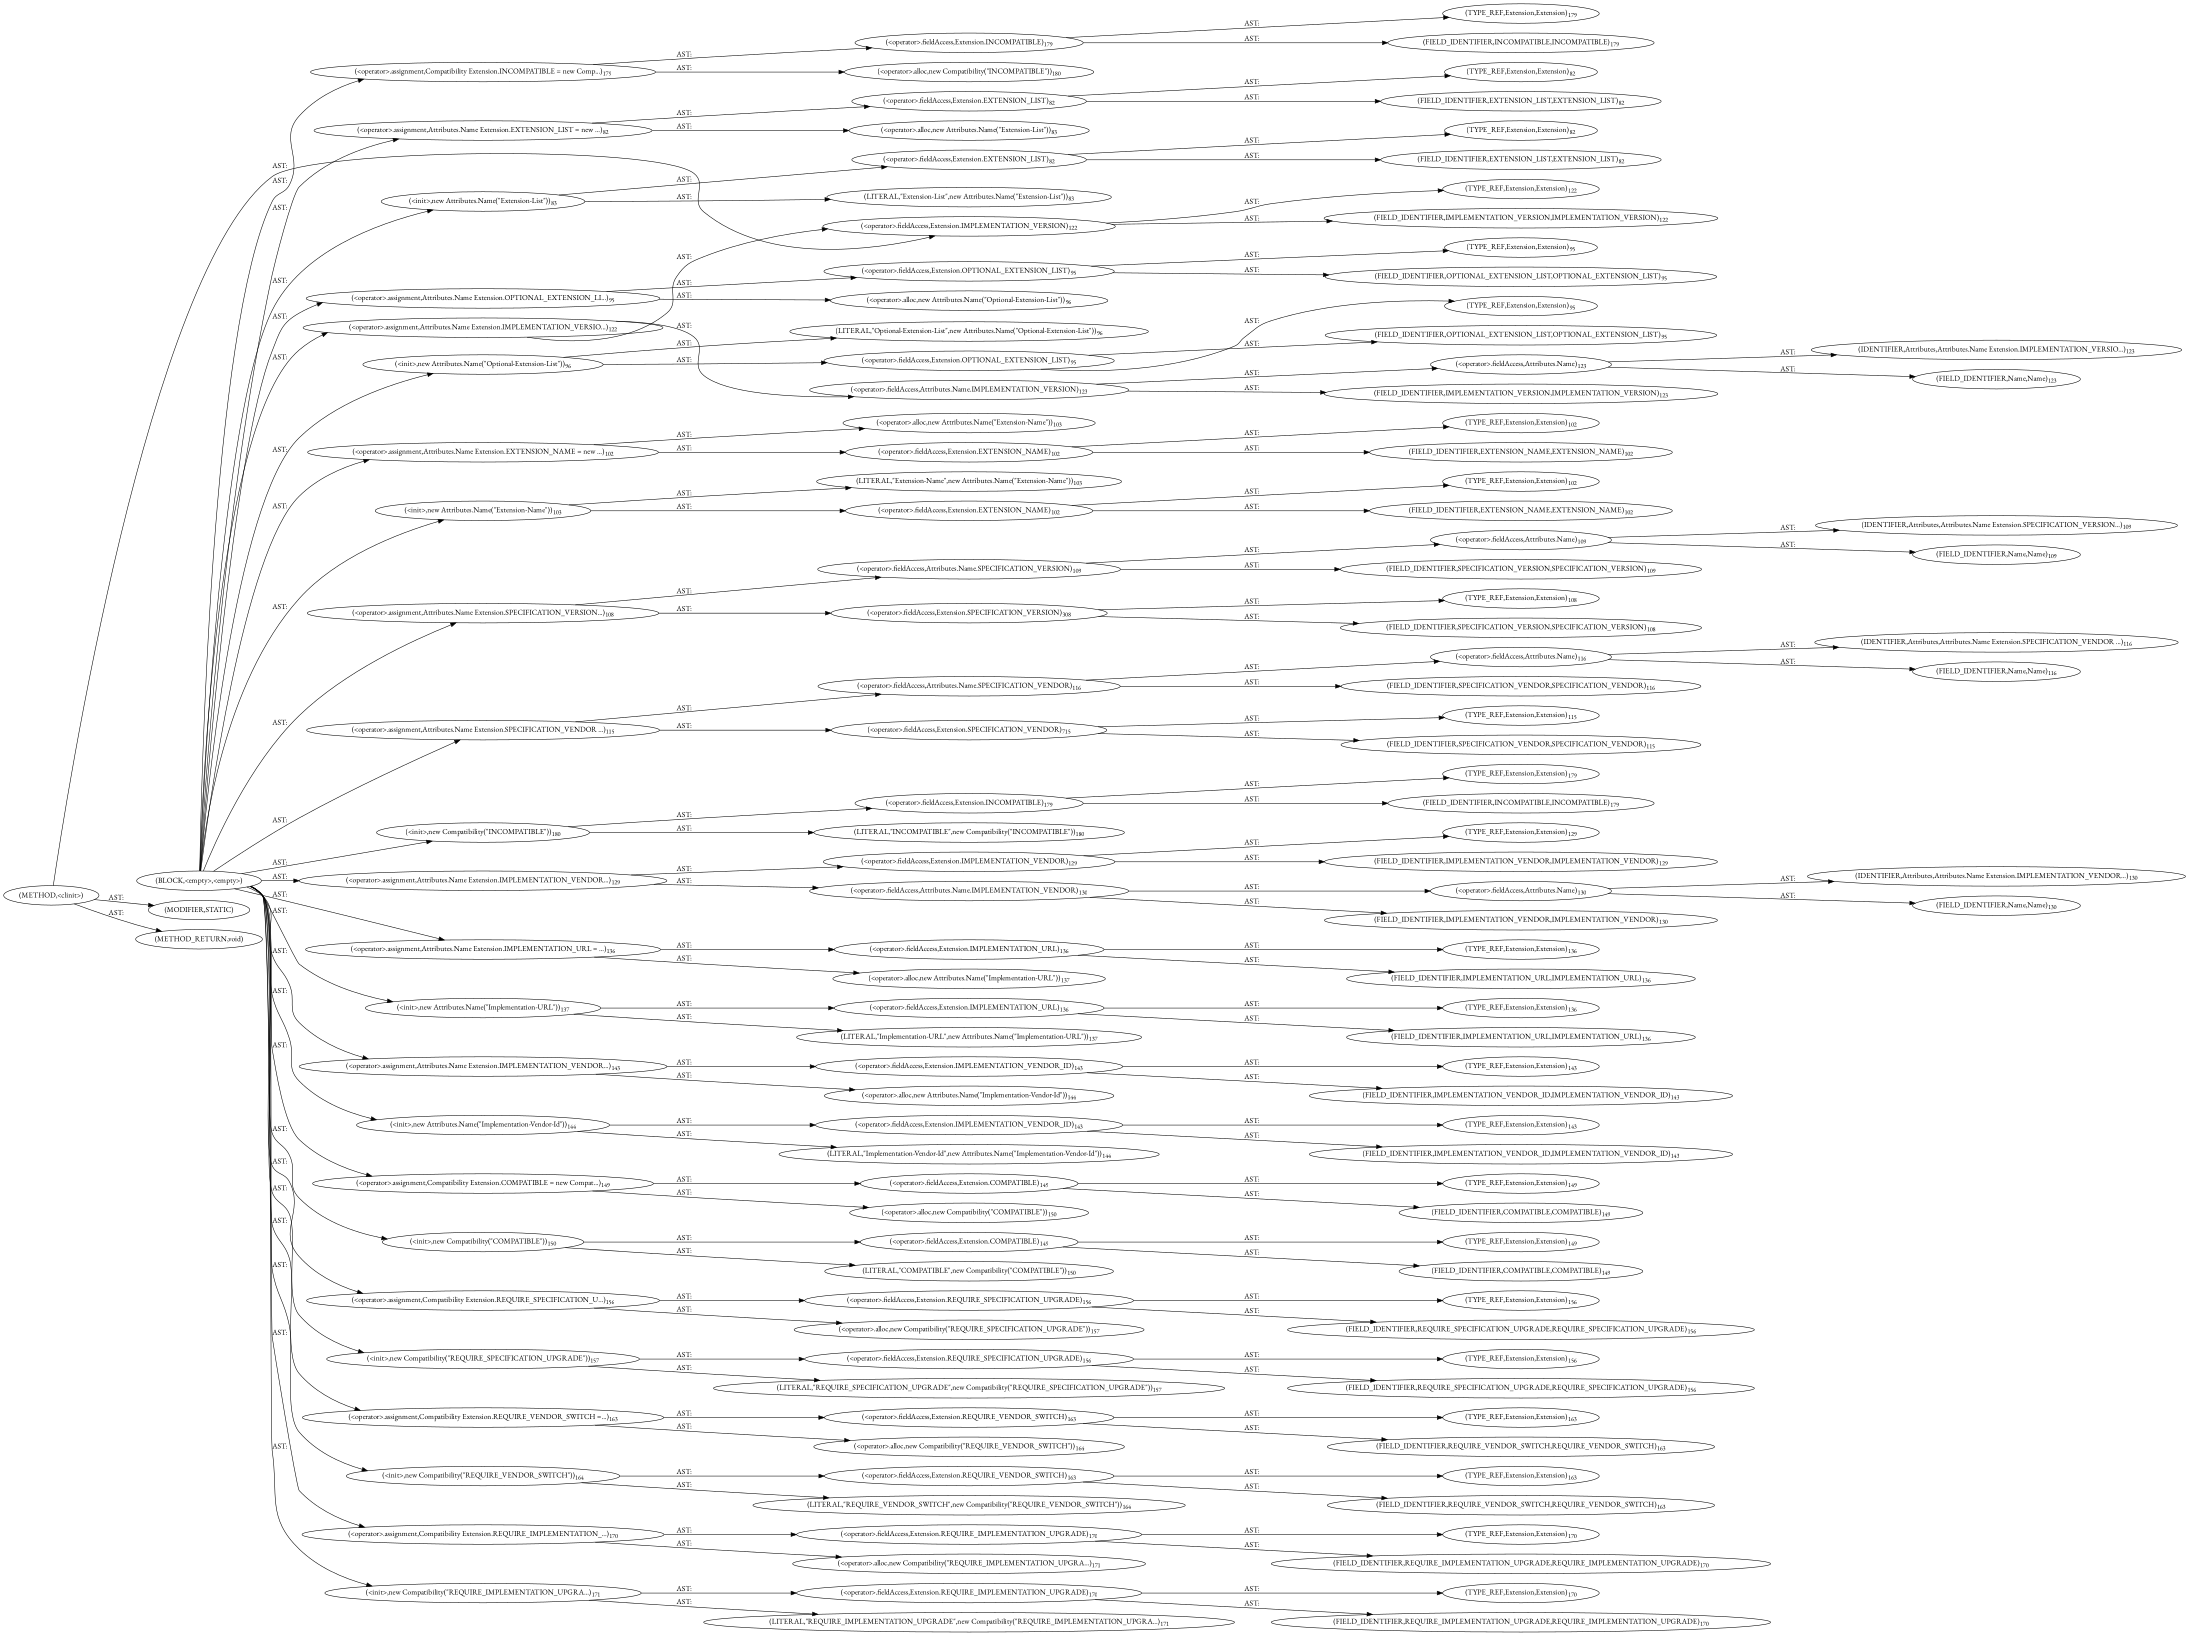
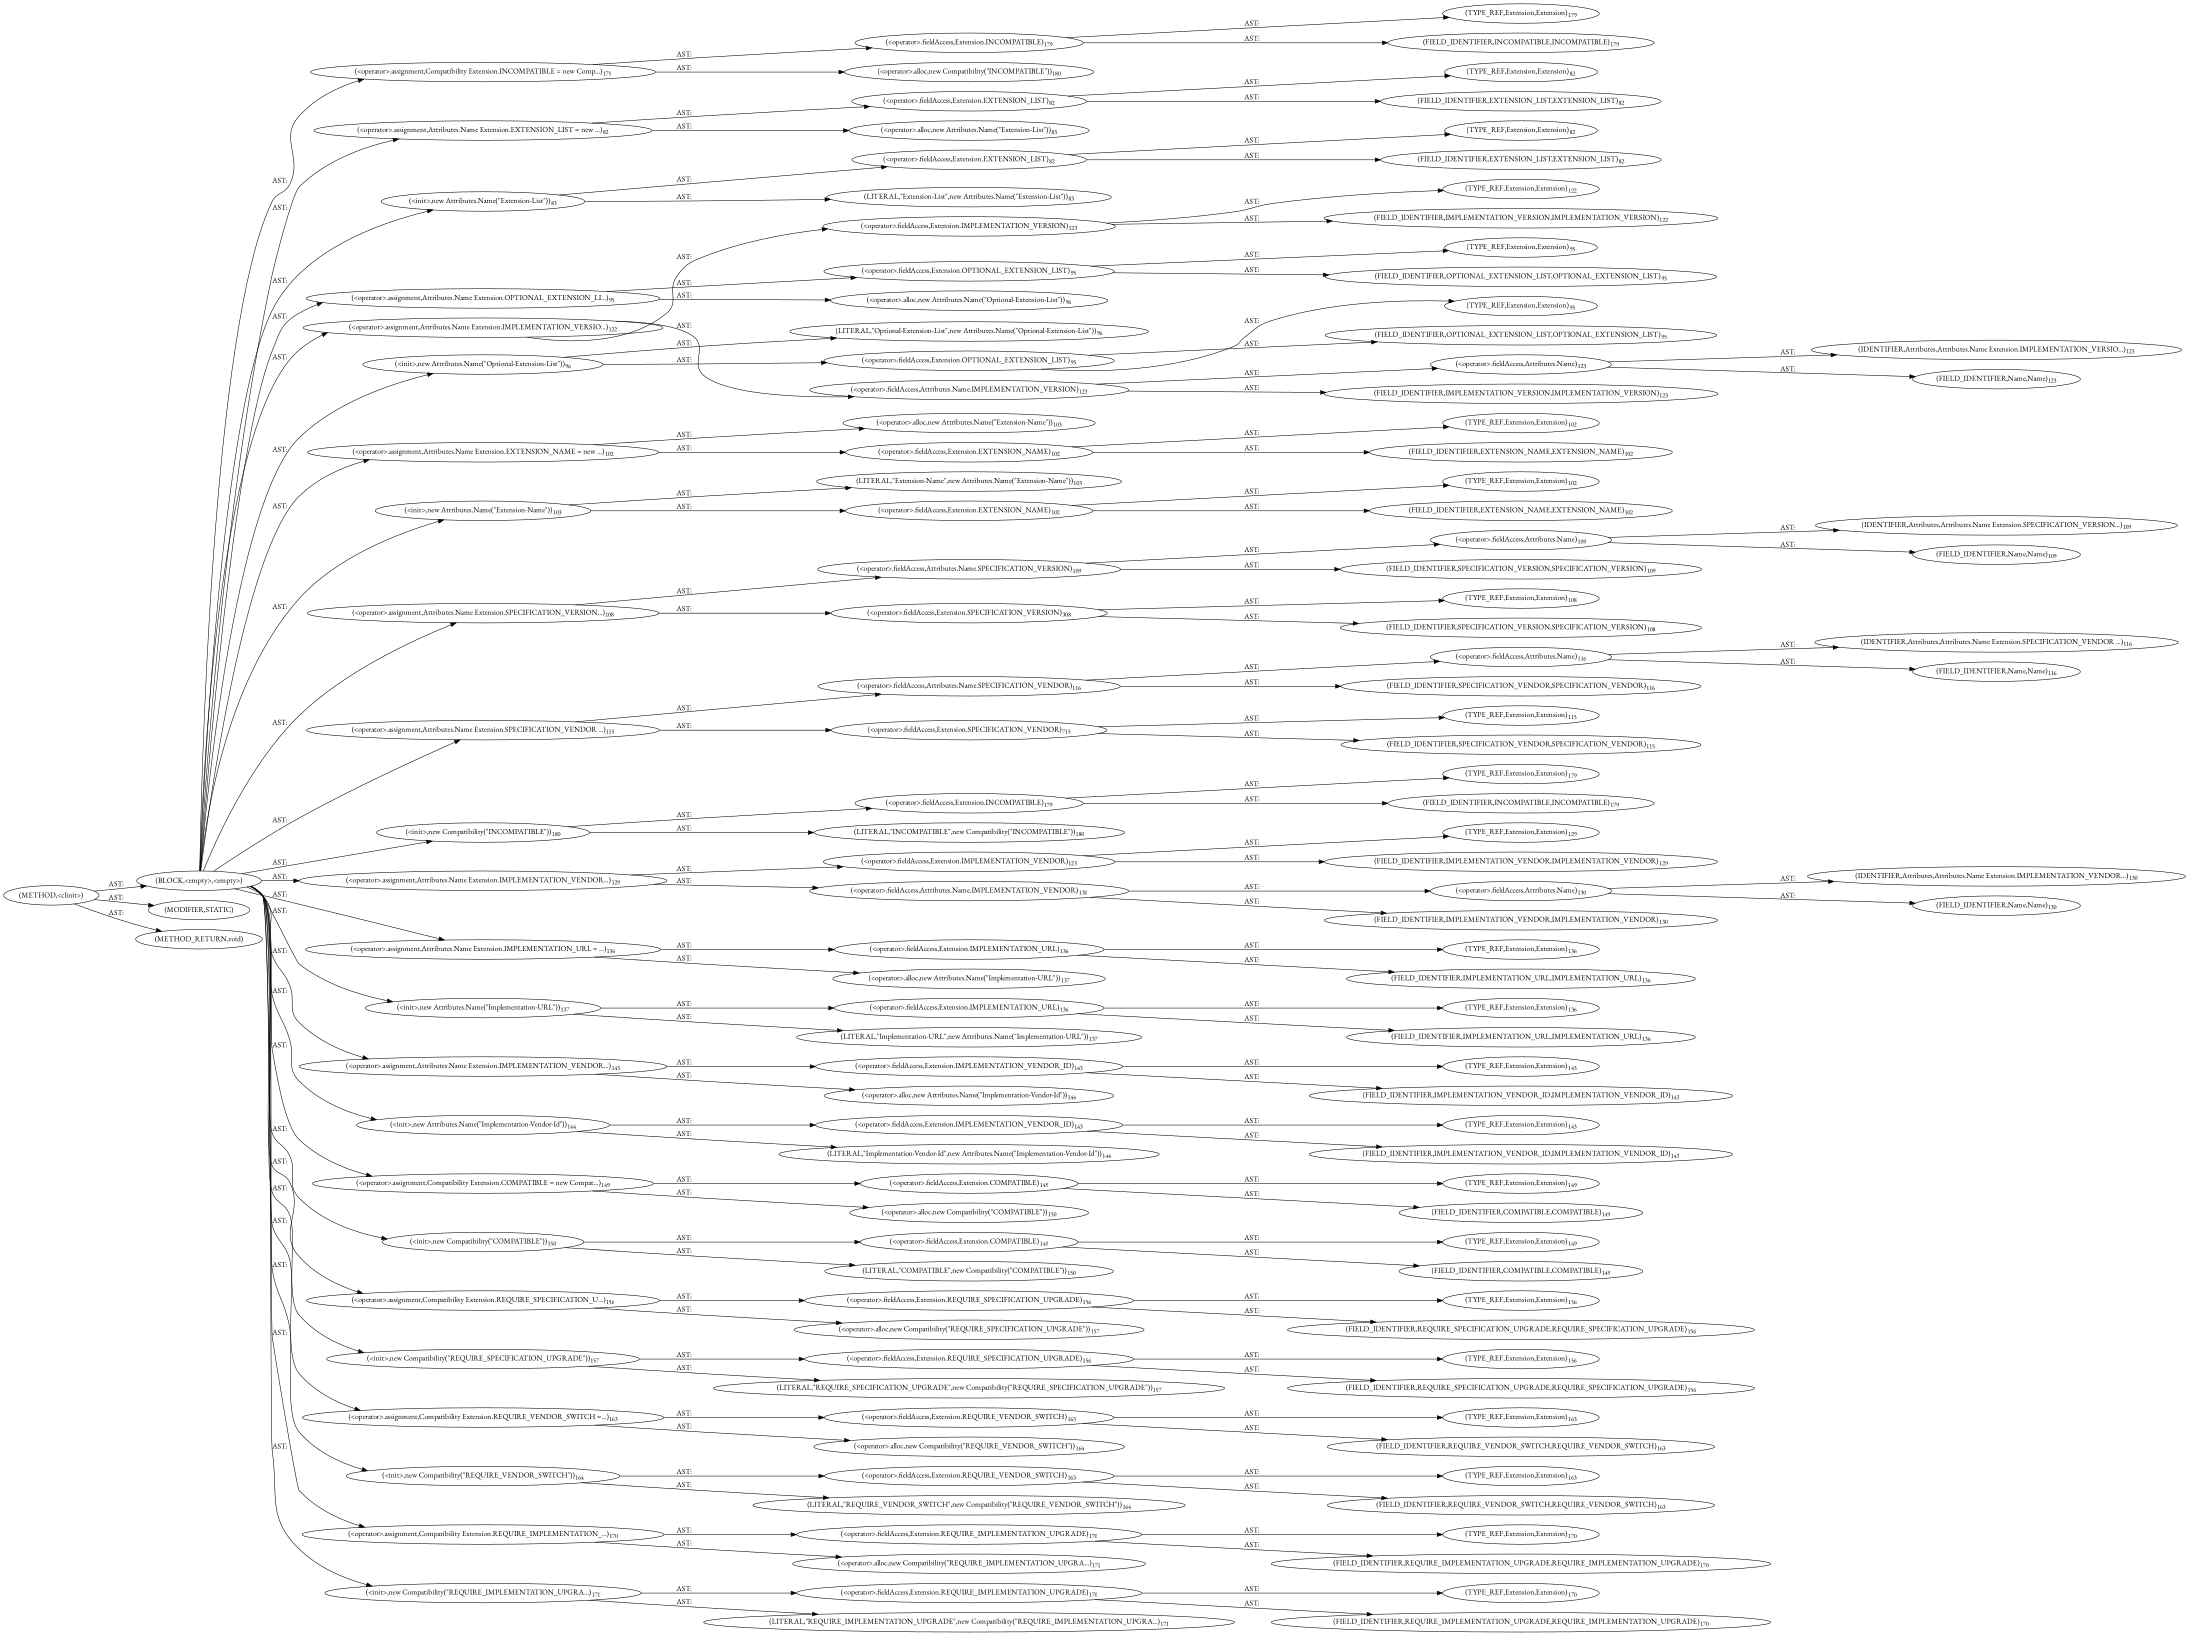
(257, 195) -> (118, 889)
(1073, 226) -> (1073, 226)
(1073, 861) -> (1073, 861)
